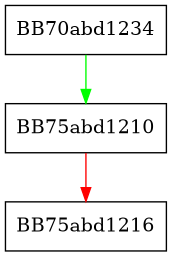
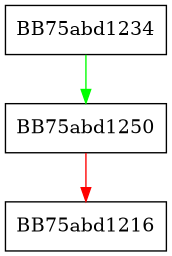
(86, 30) -> (86, 30)
(86, 128) -> (86, 128)
